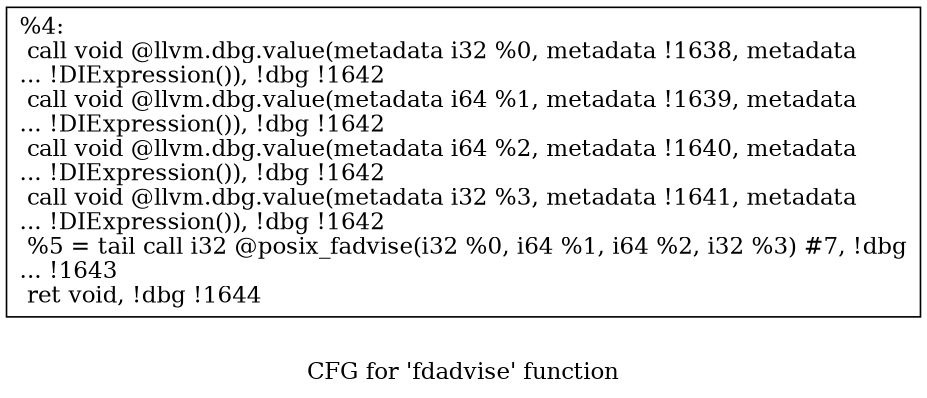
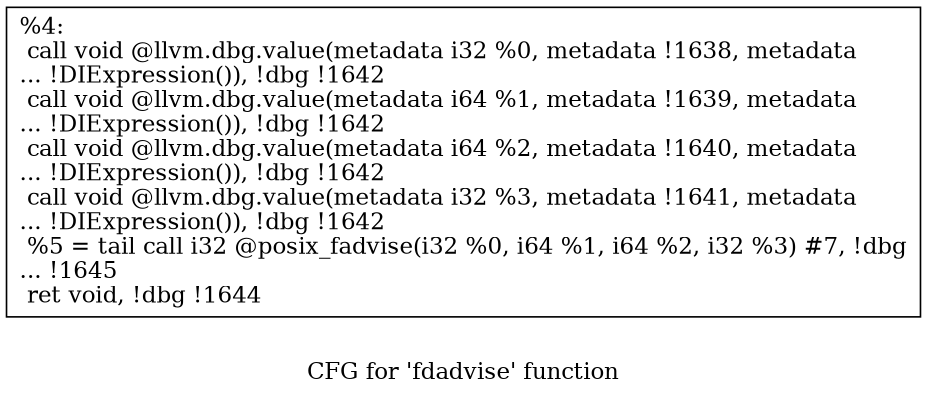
(69, 271) -> (69, 271)
